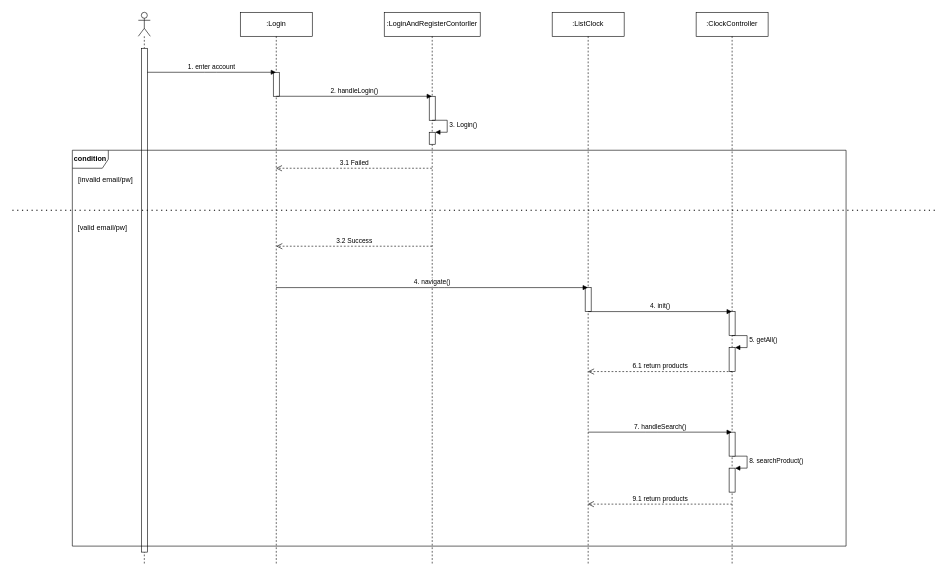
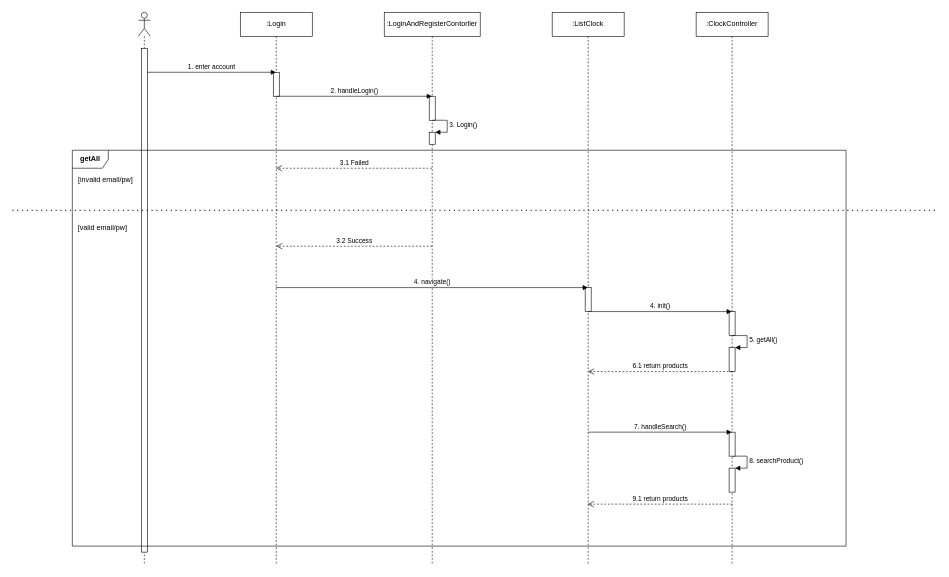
(90, 159) -> (90, 159)
